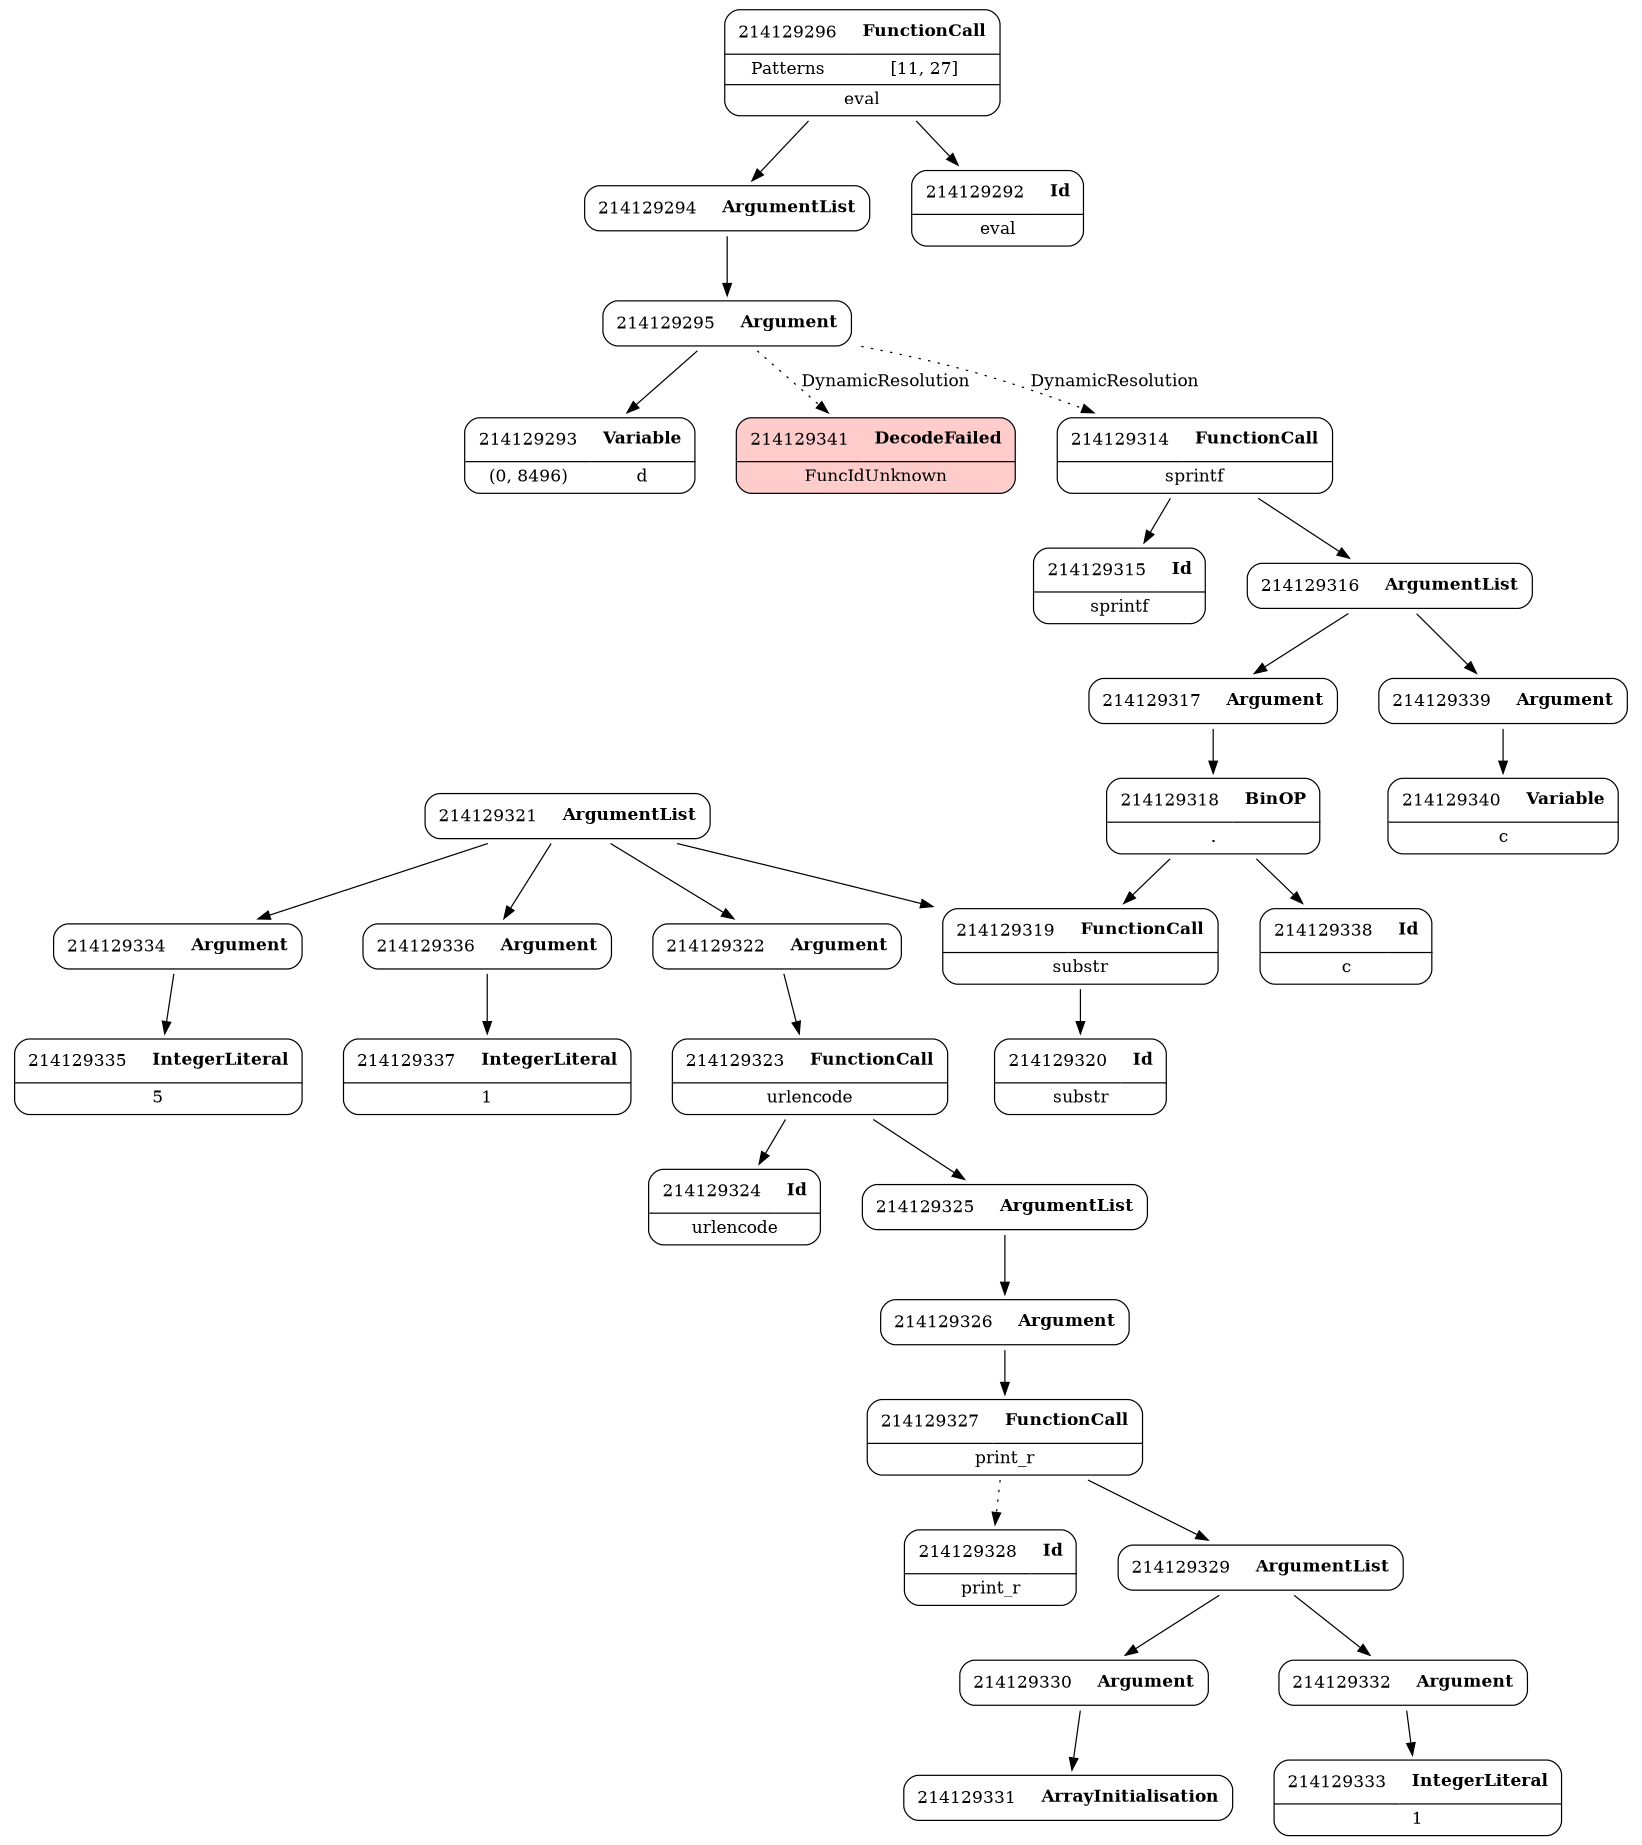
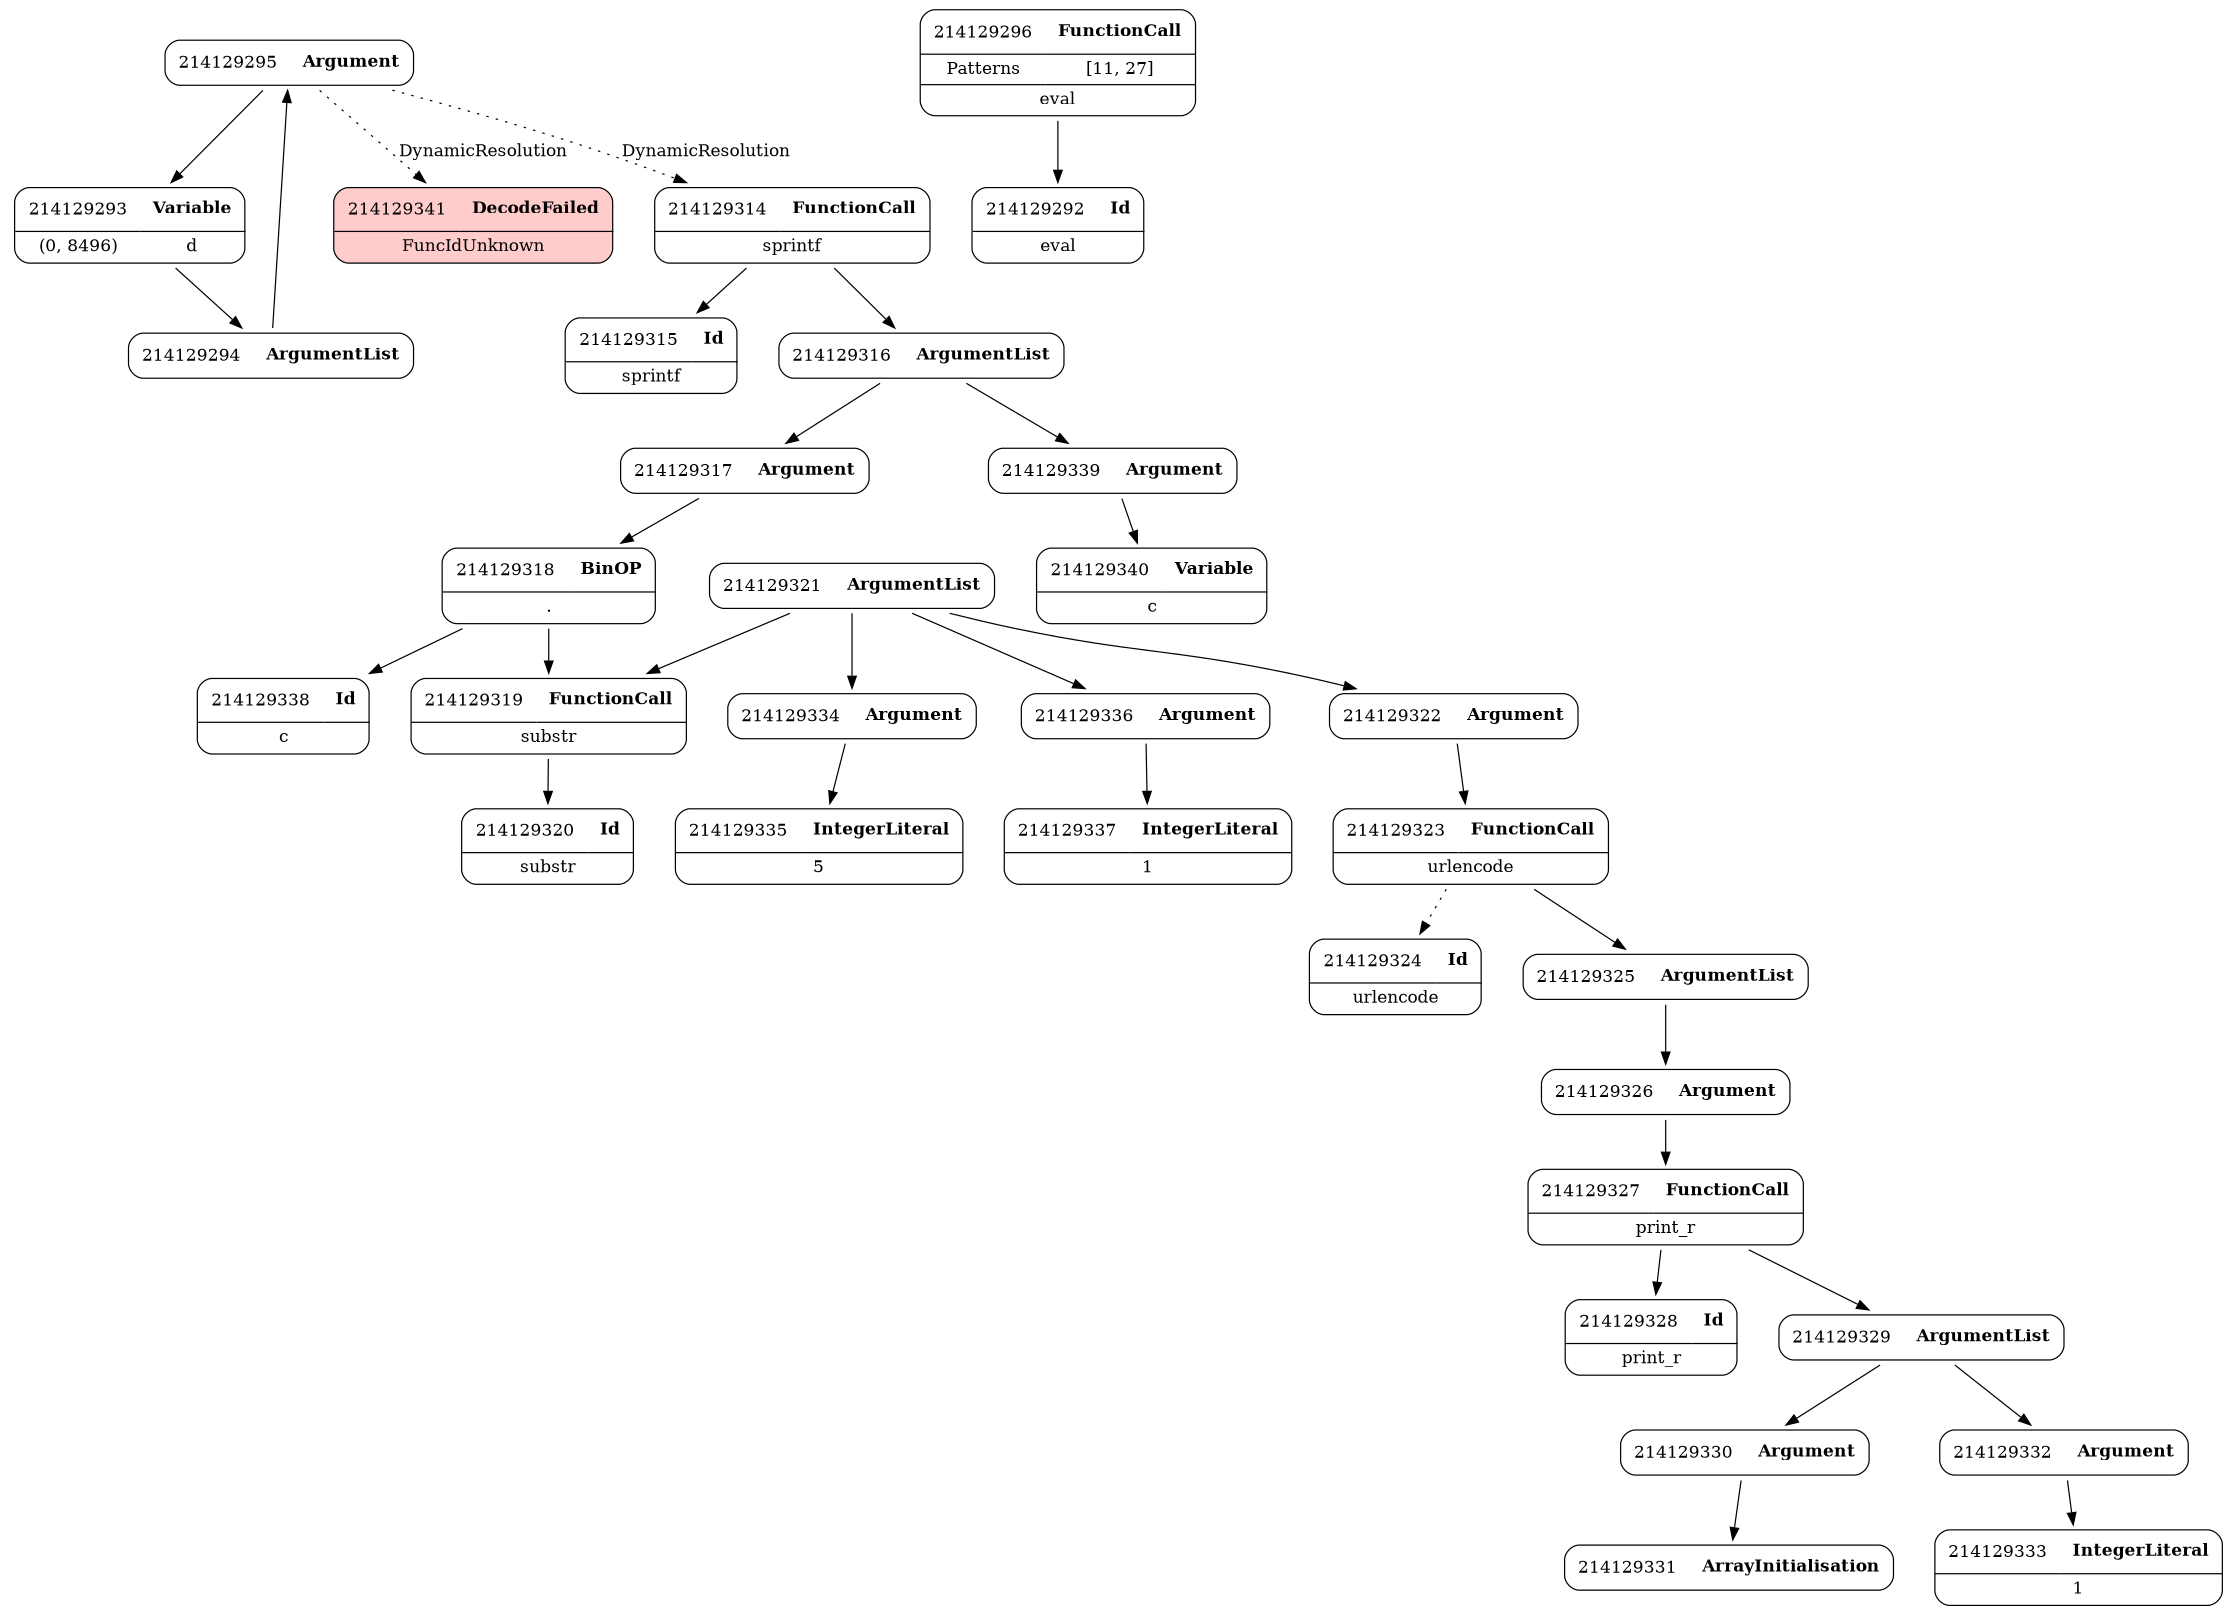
(785, 146) -> (204, 294)
(775, 1136) -> (1436, 906)
(998, 1496) -> (1659, 1266)
